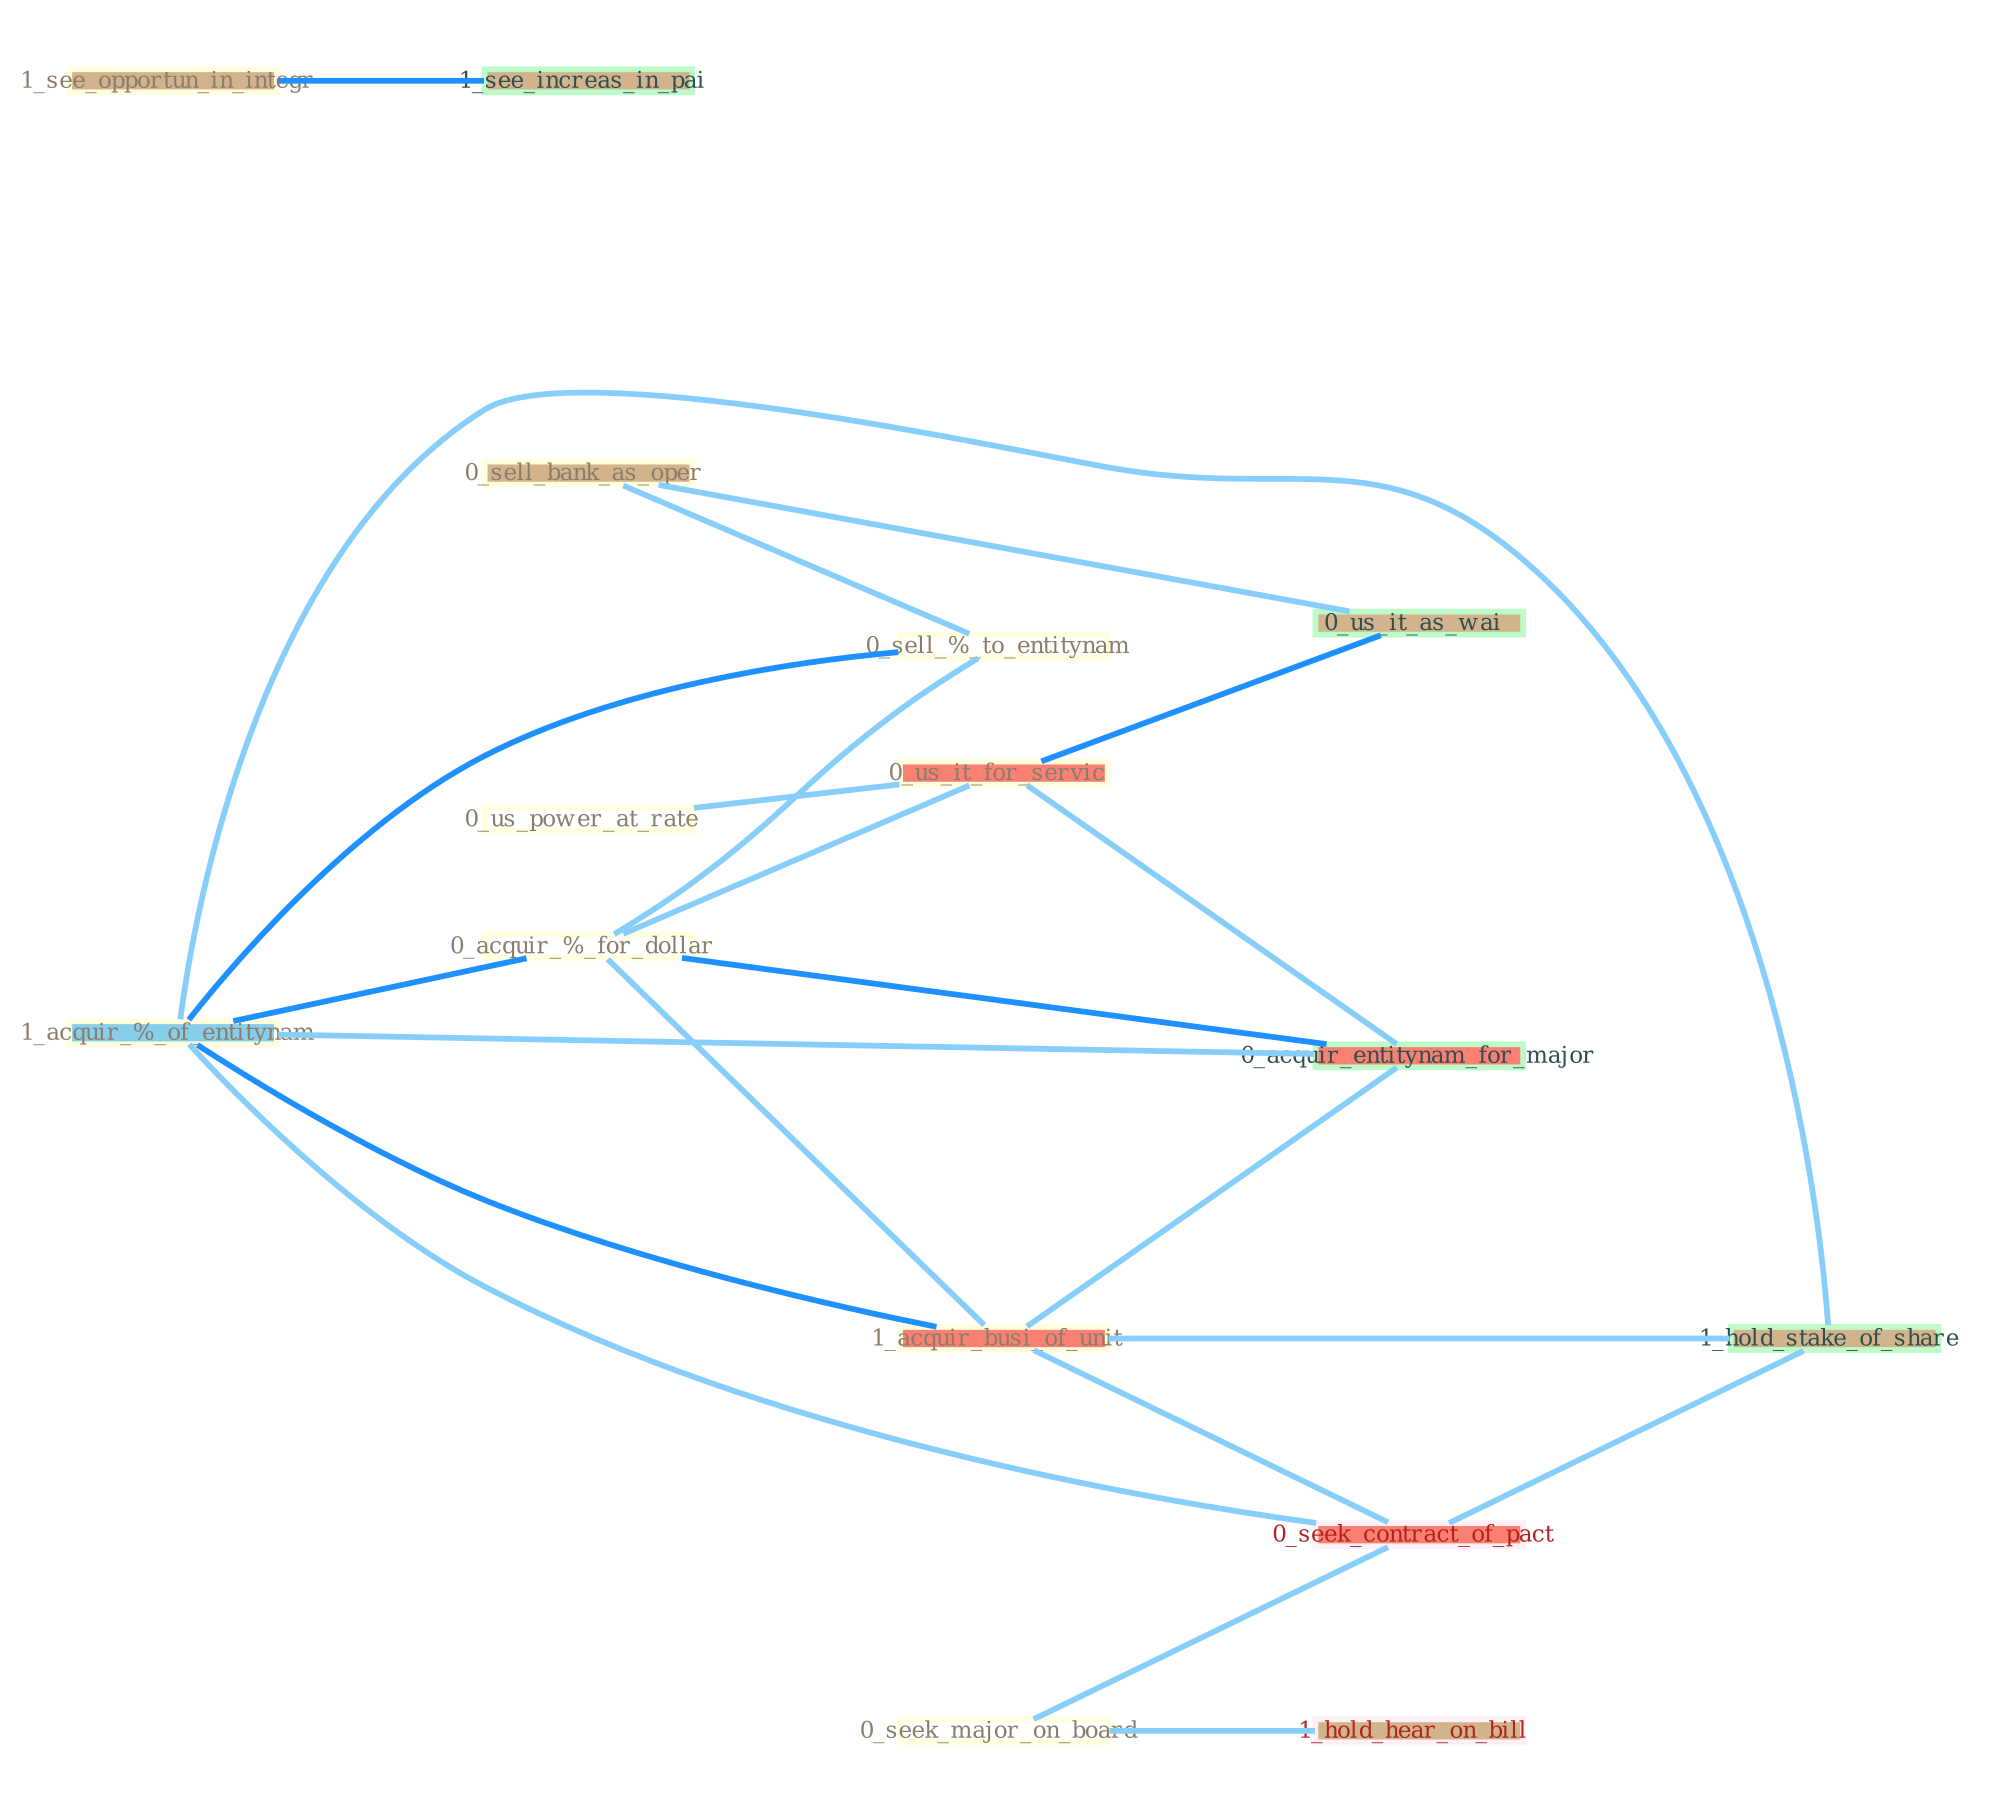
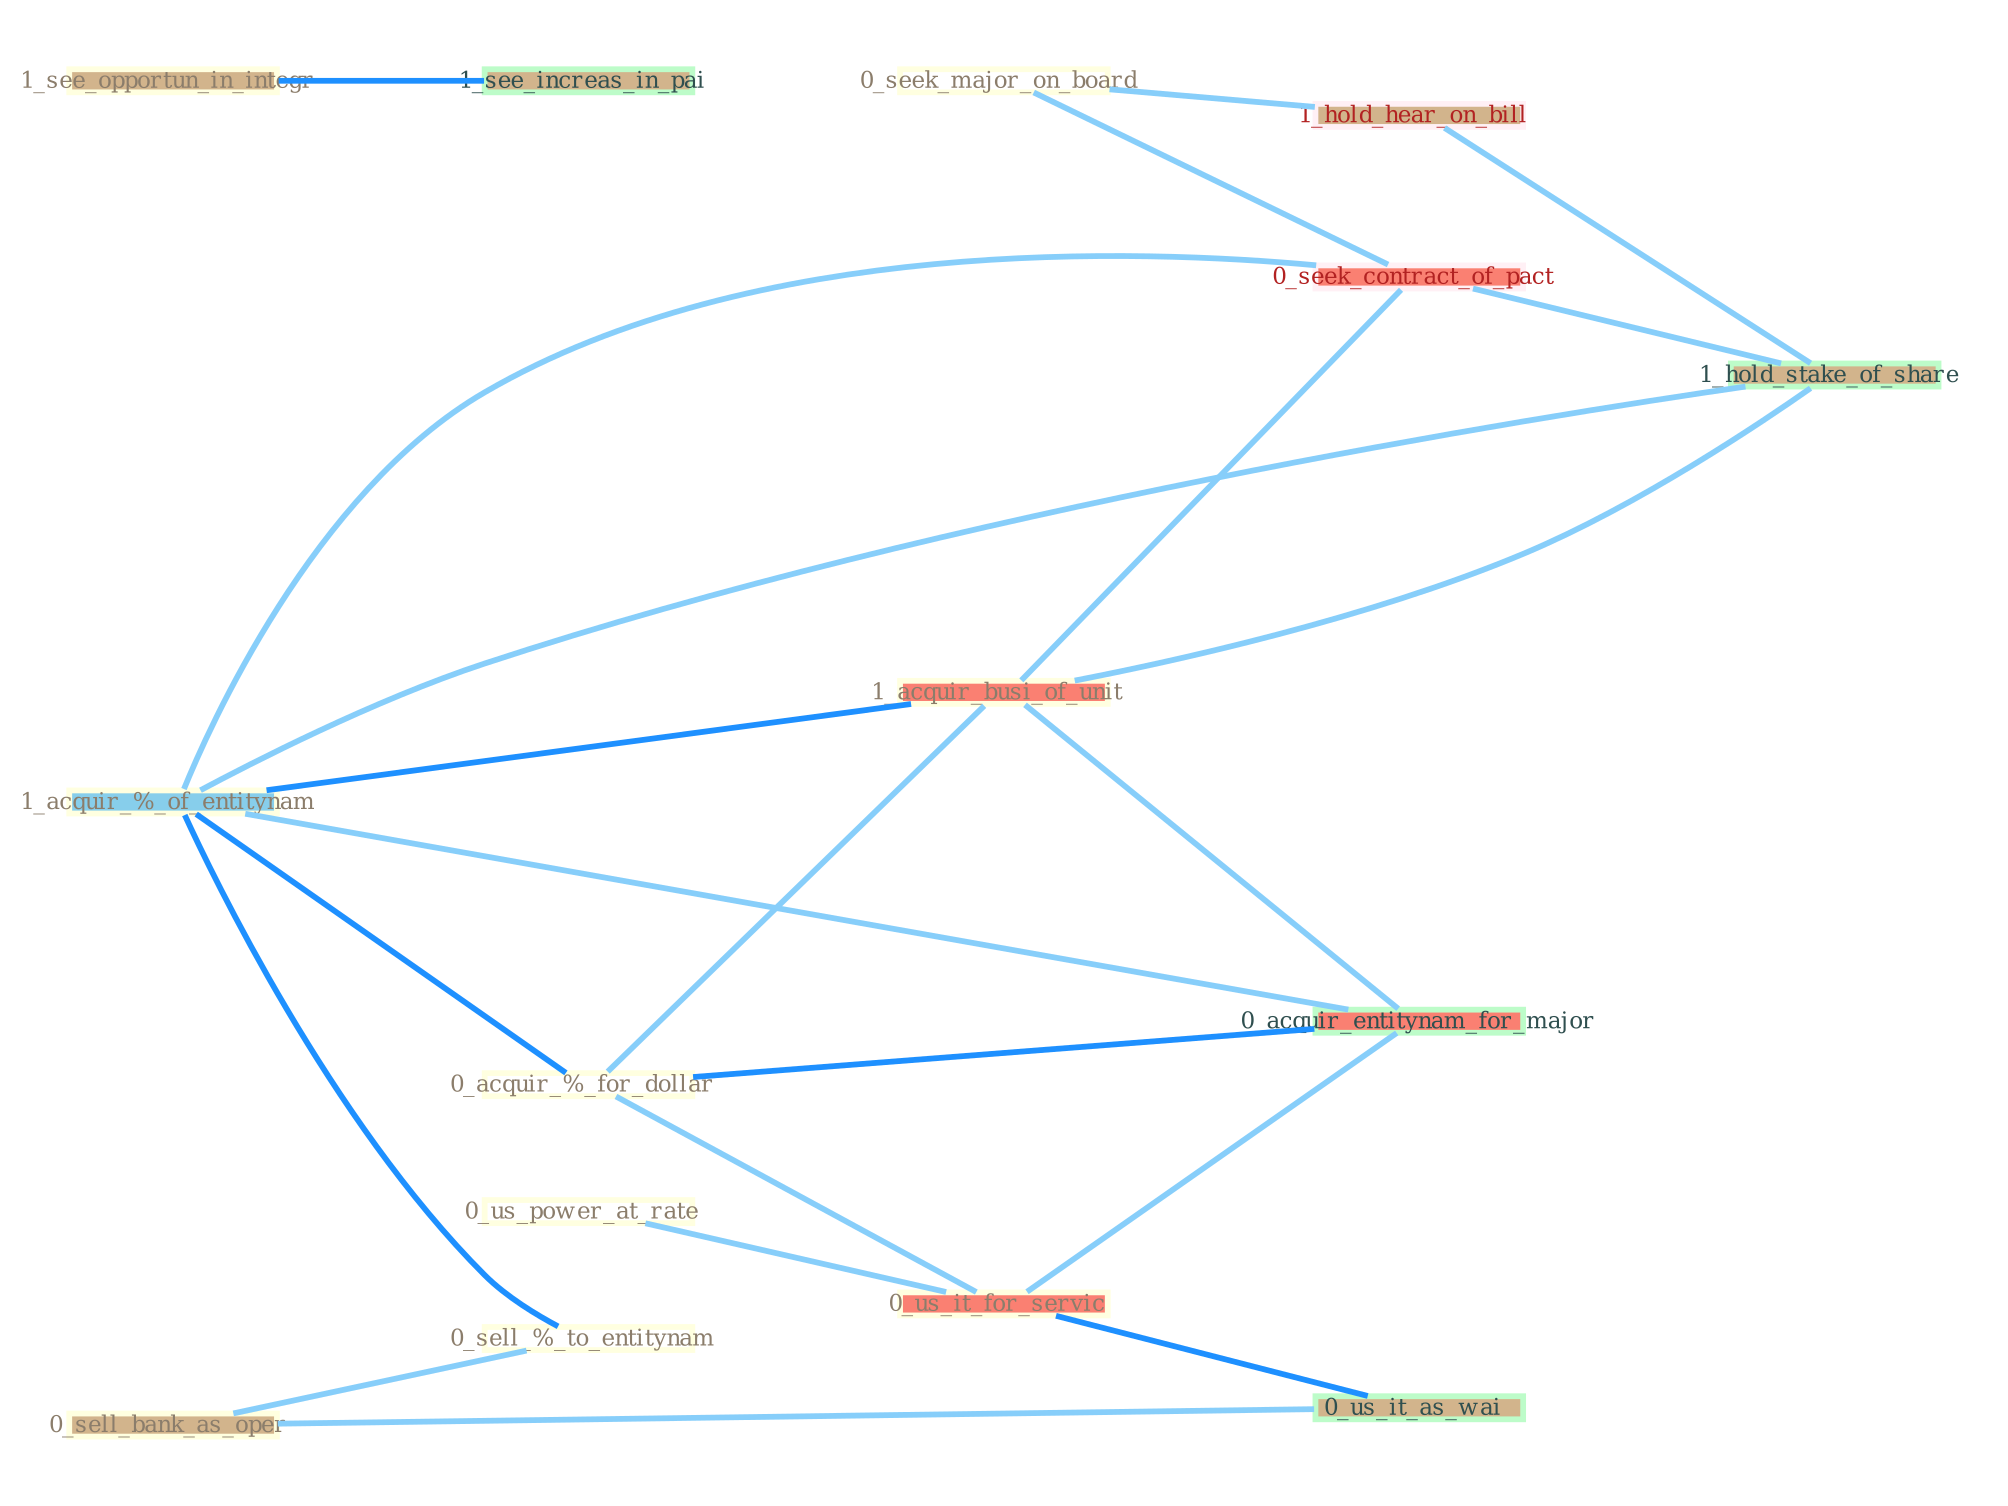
none -> (1628, 246)
(745, 842) -> none
